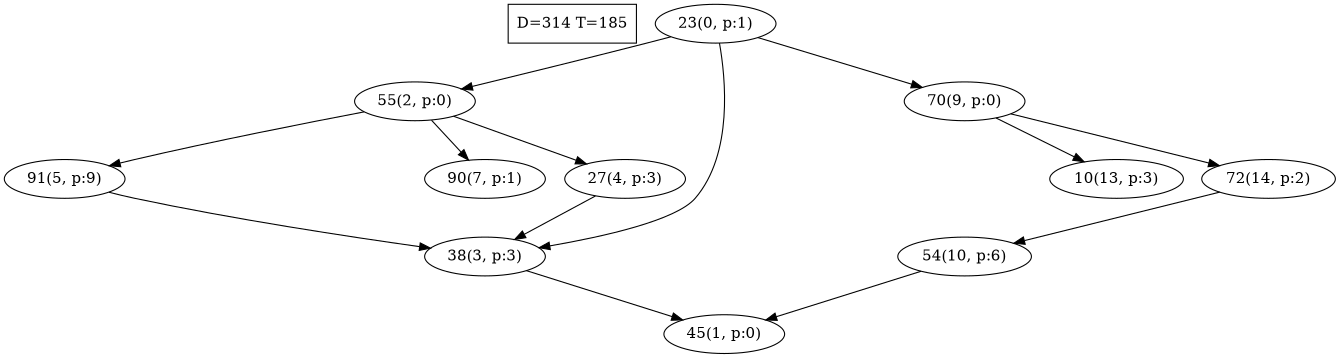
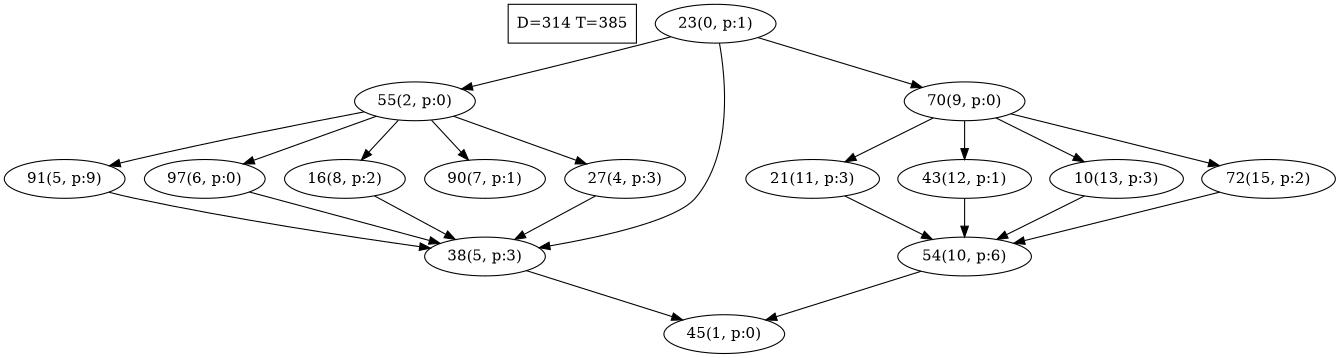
(572, 24) -> (572, 24)
none -> (205, 179)
none -> (345, 179)
none -> (813, 179)
none -> (965, 179)
(1269, 179) -> (1269, 179)
none -> (1045, 215)
(485, 257) -> (485, 257)
